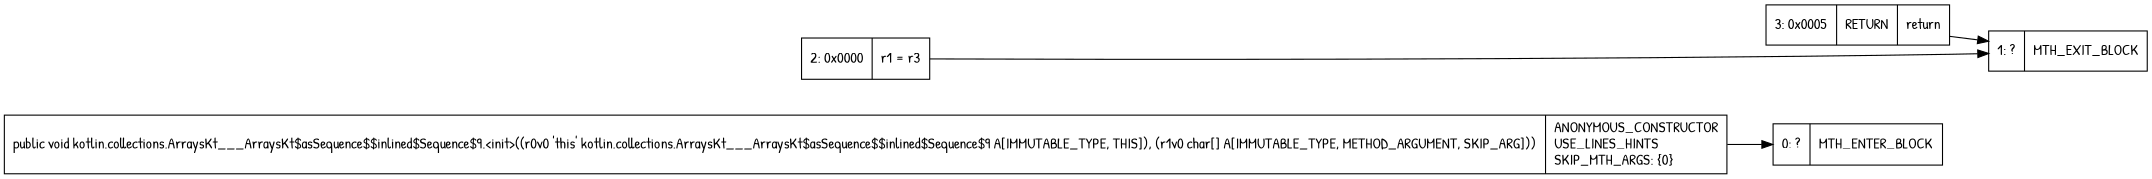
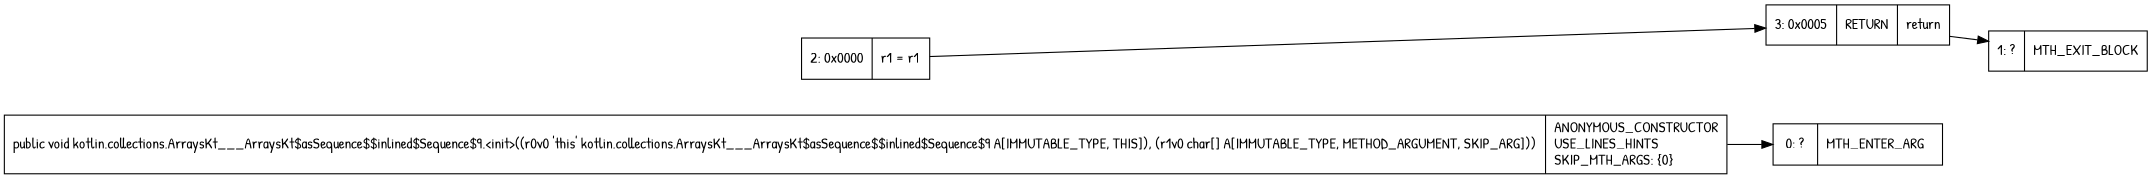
(901, 58) -> (900, 58)
(1454, 59) -> (1342, 42)
(1876, 144) -> (1876, 144)
